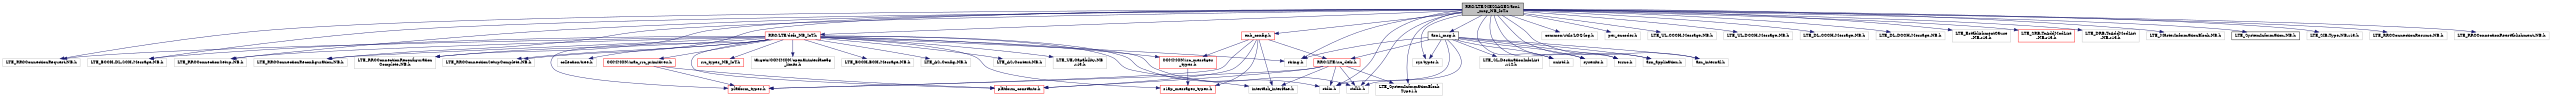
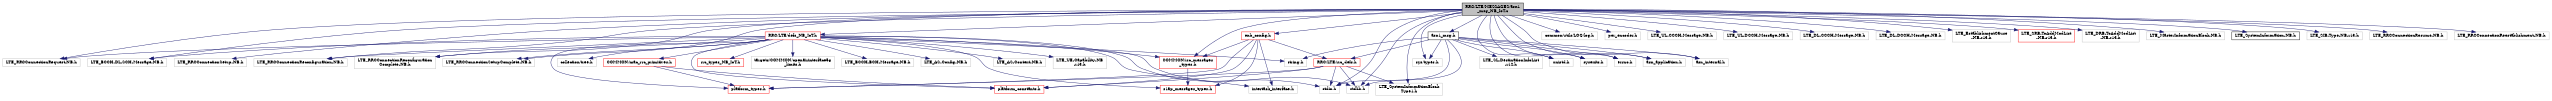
(1381, 26) -> (1292, 20)
(500, 44) -> none
(1307, 75) -> none
